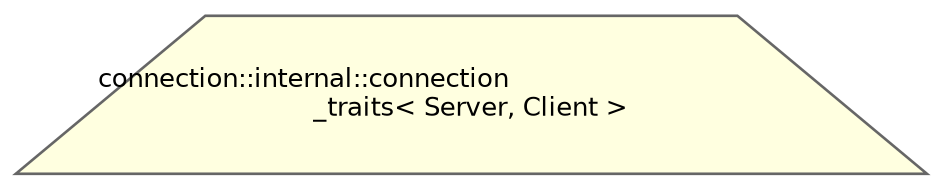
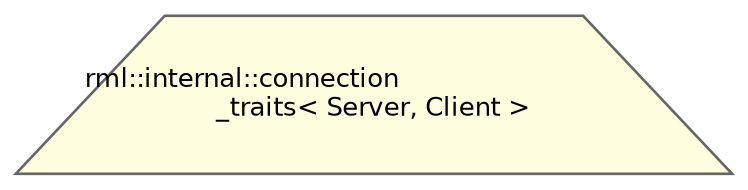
(471, 95) -> (374, 95)
